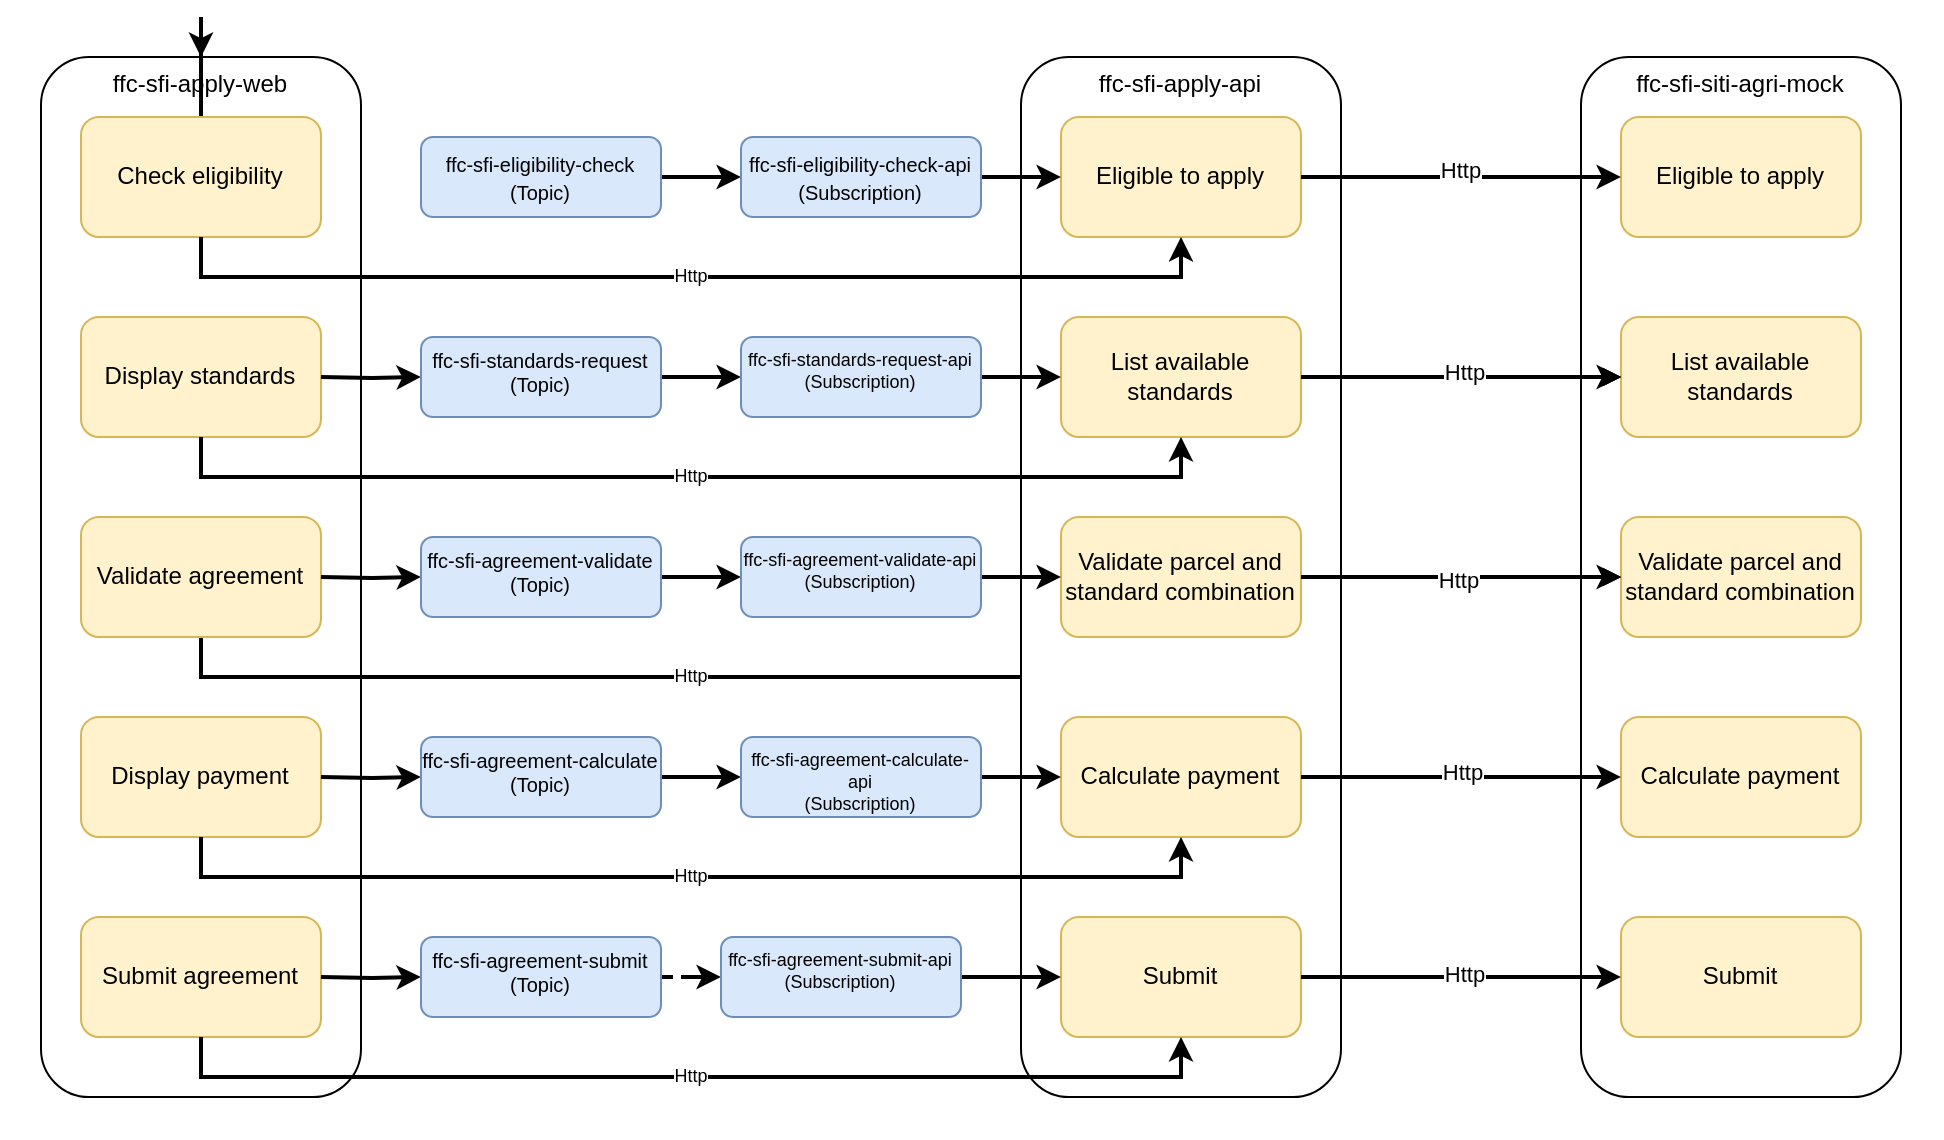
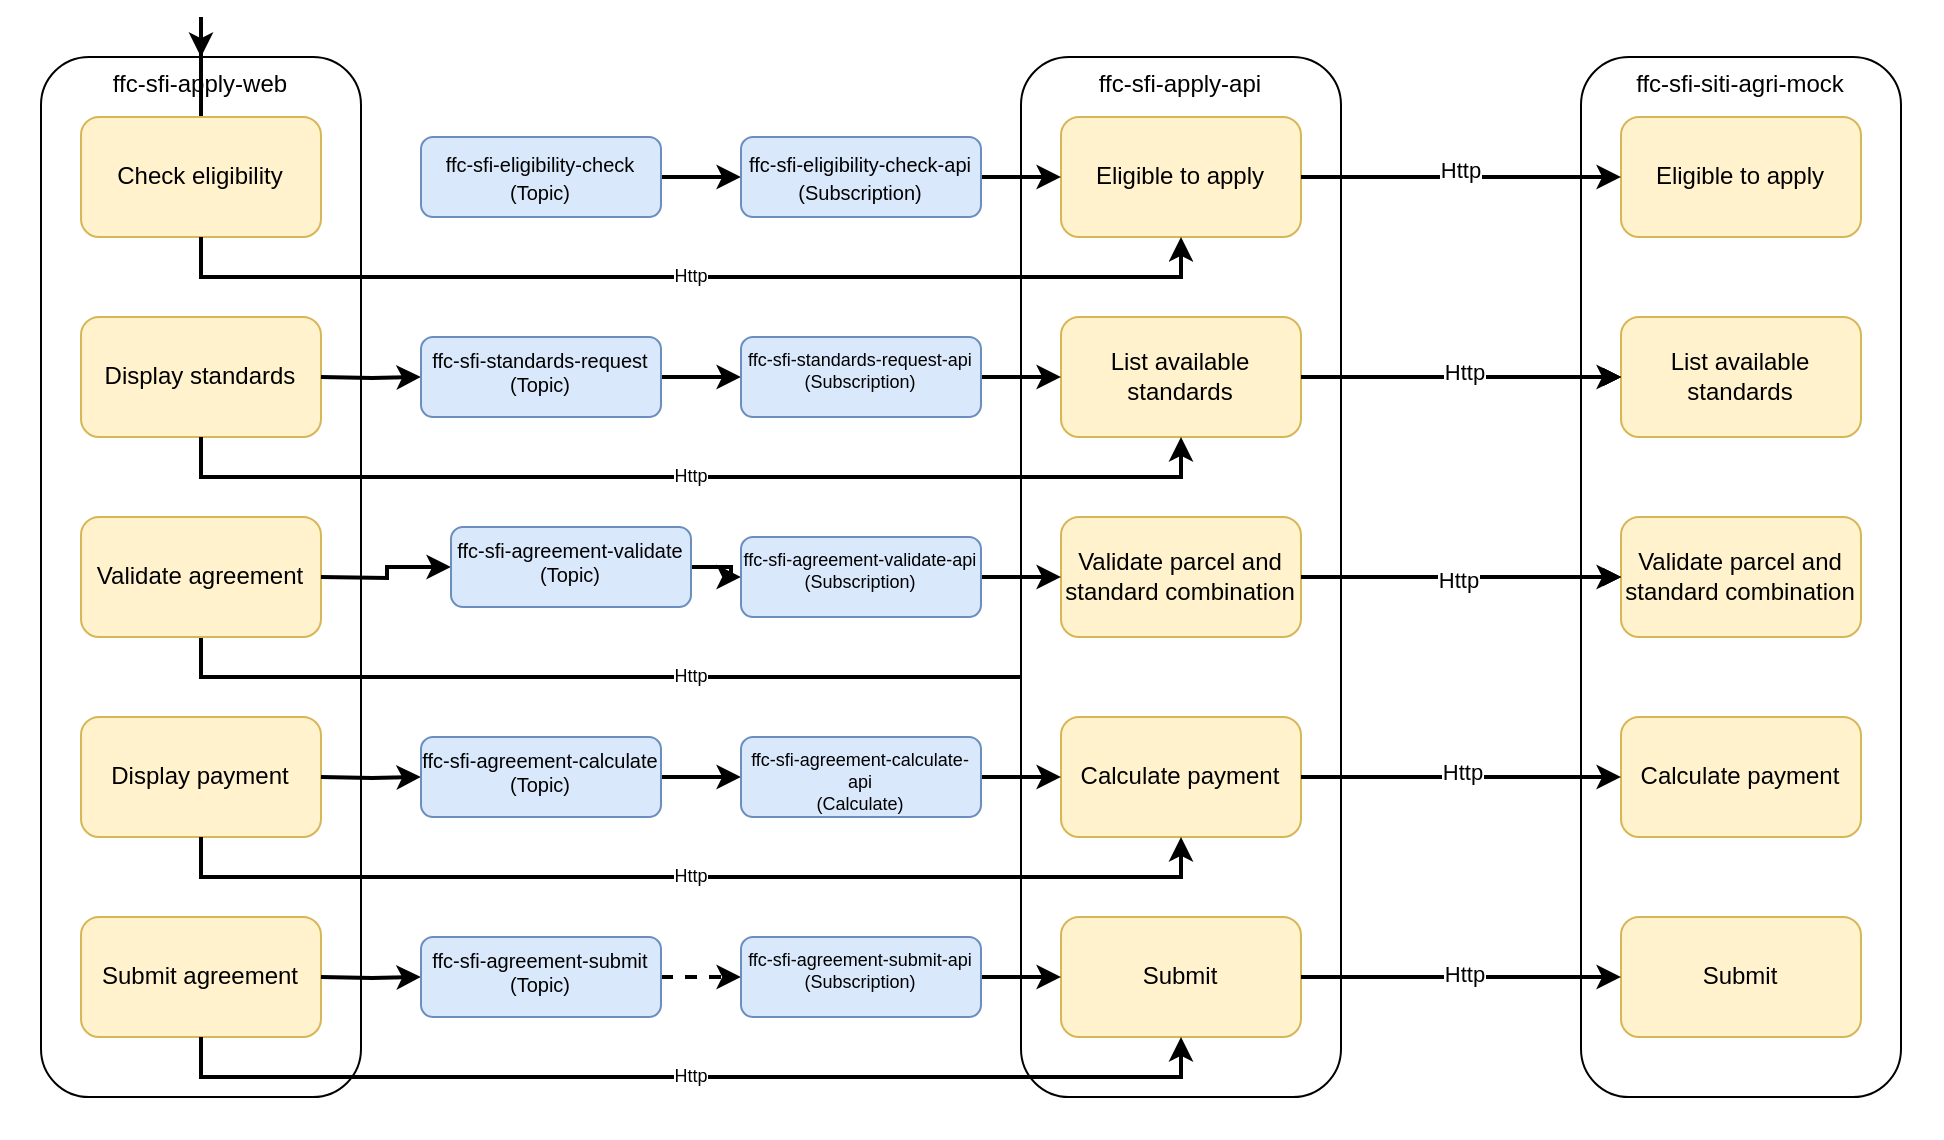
(541, 577) -> (571, 567)
(861, 783) -> (861, 783)
(841, 977) -> (861, 977)
